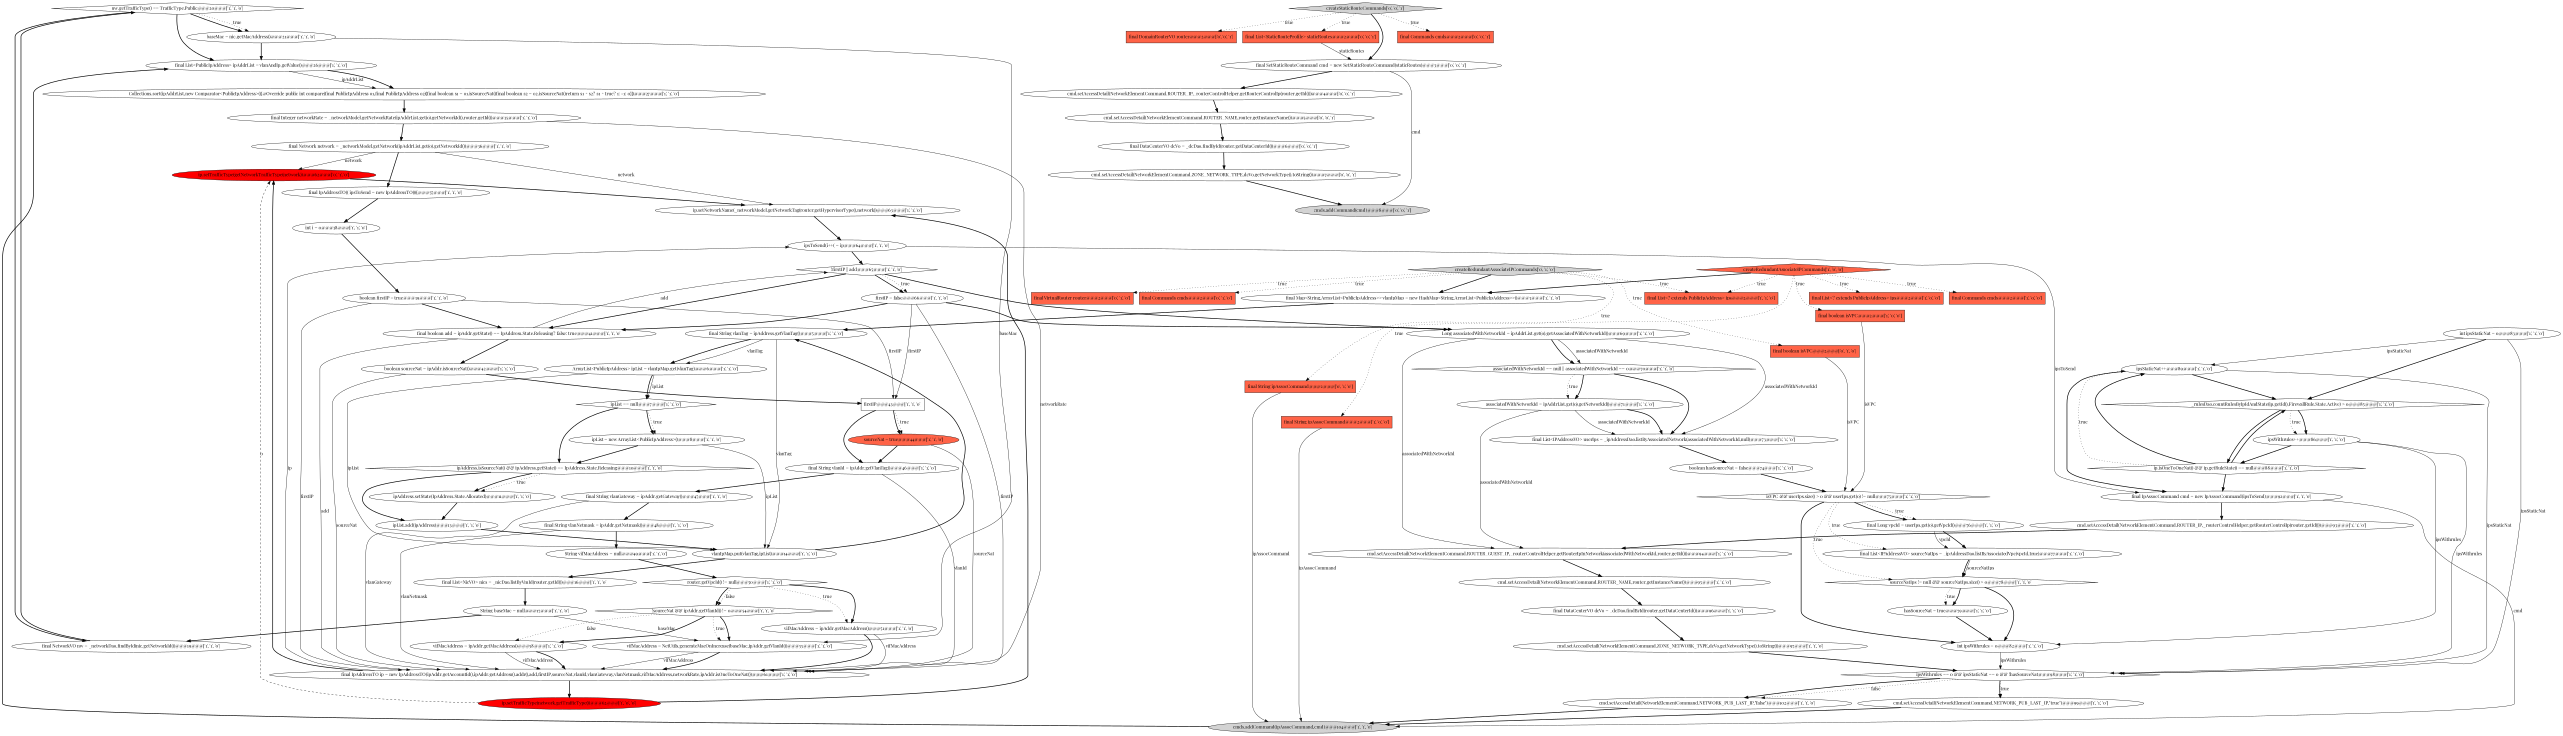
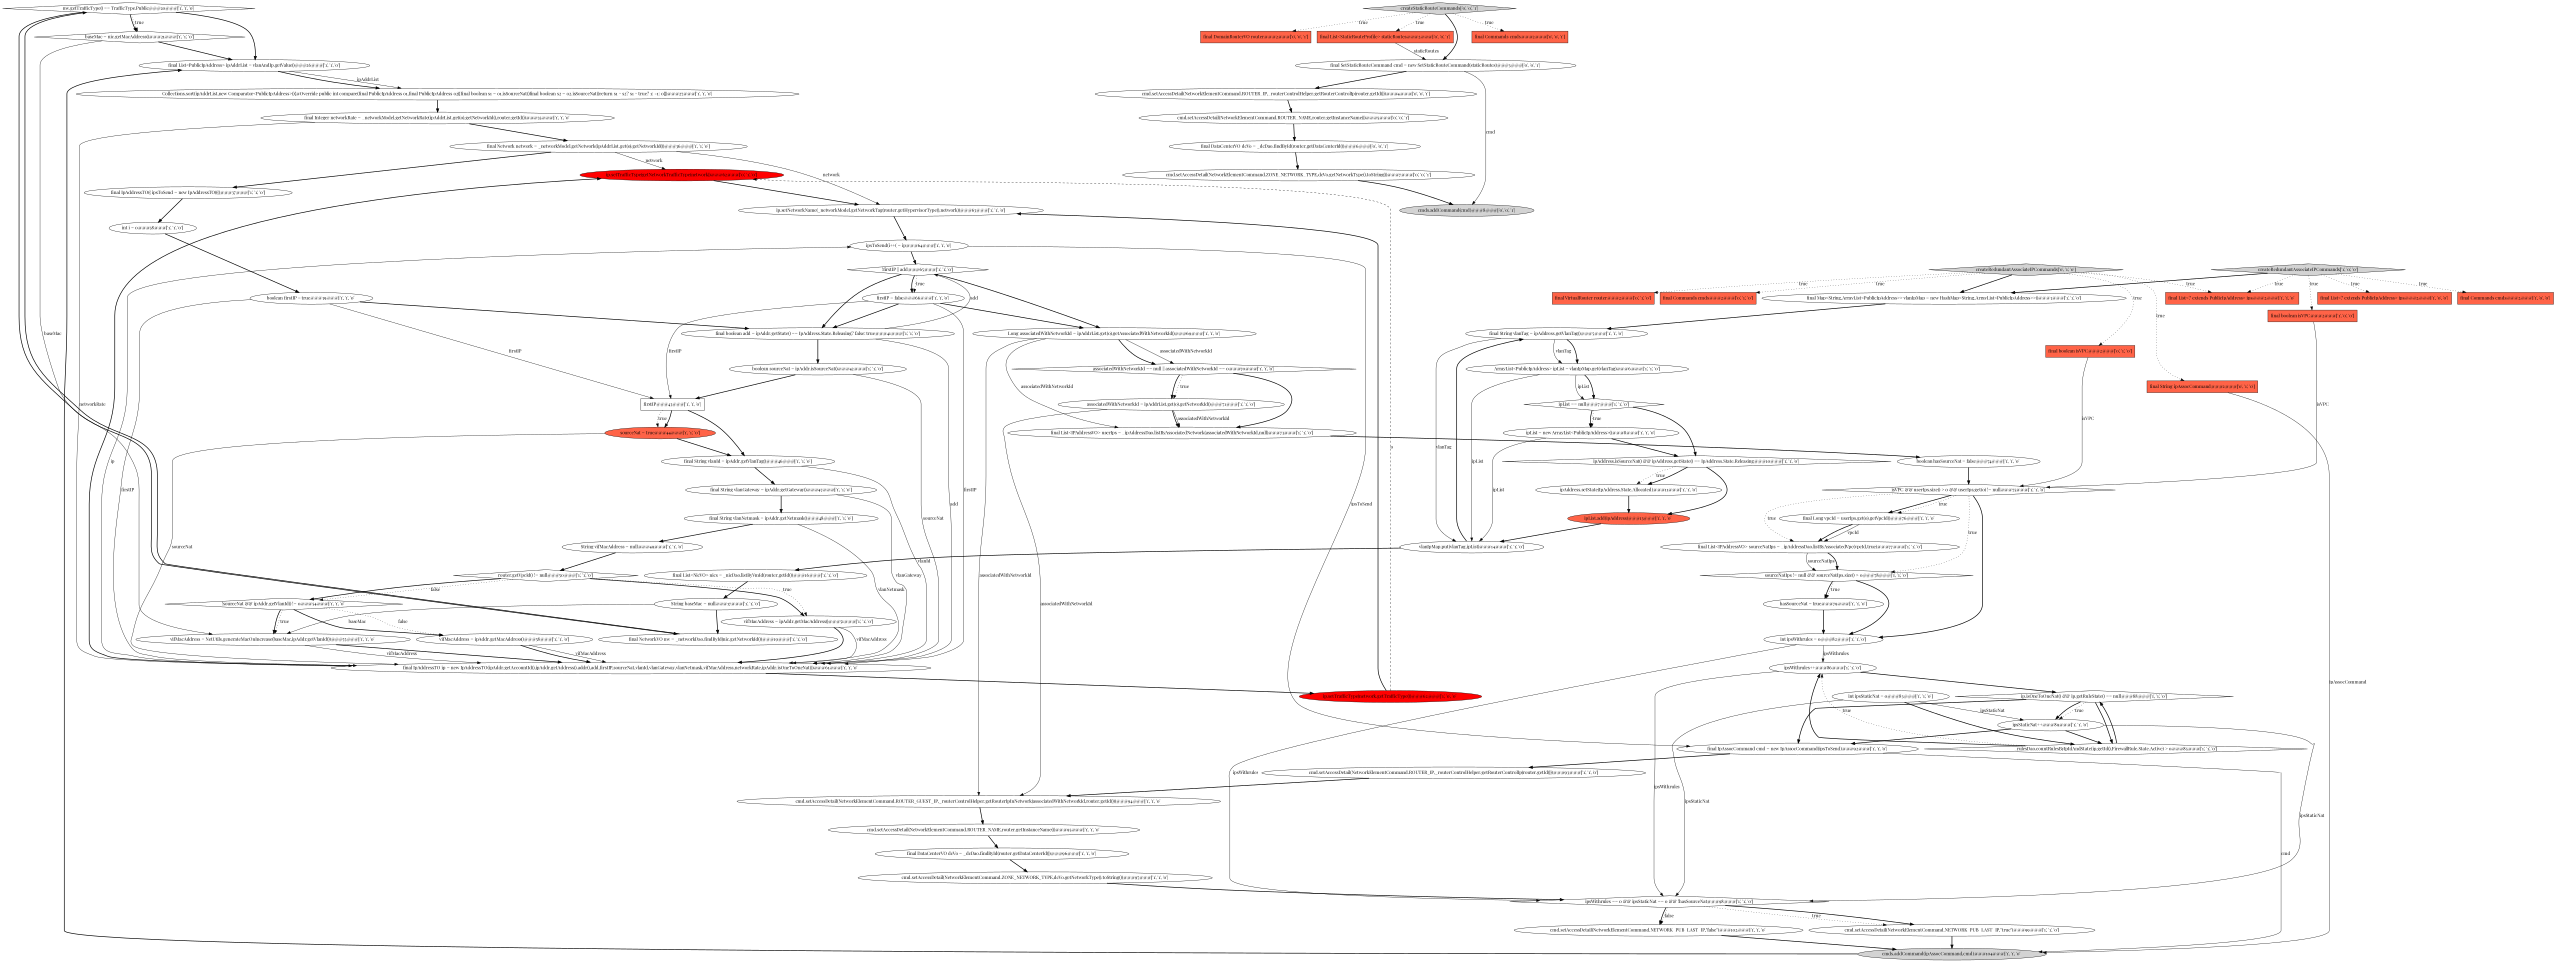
(261, 37) -> (140, 37)
(1794, 270) -> (2308, 270)
(1337, 422) -> none
(437, 525) -> (1629, 519)
(2364, 627) -> (1823, 652)
